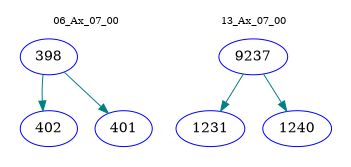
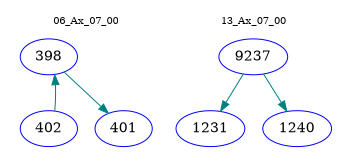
(42, 88) -> (56, 98)
